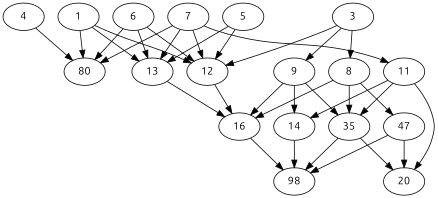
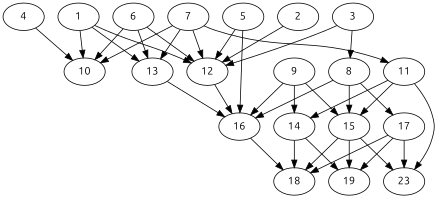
none -> (298, 17)
(203, 41) -> (241, 68)
(327, 42) -> none
(85, 72) -> (85, 72)
(349, 127) -> (349, 127)
(404, 127) -> (404, 127)
(294, 181) -> (294, 181)
none -> (349, 181)
(404, 181) -> (404, 181)
